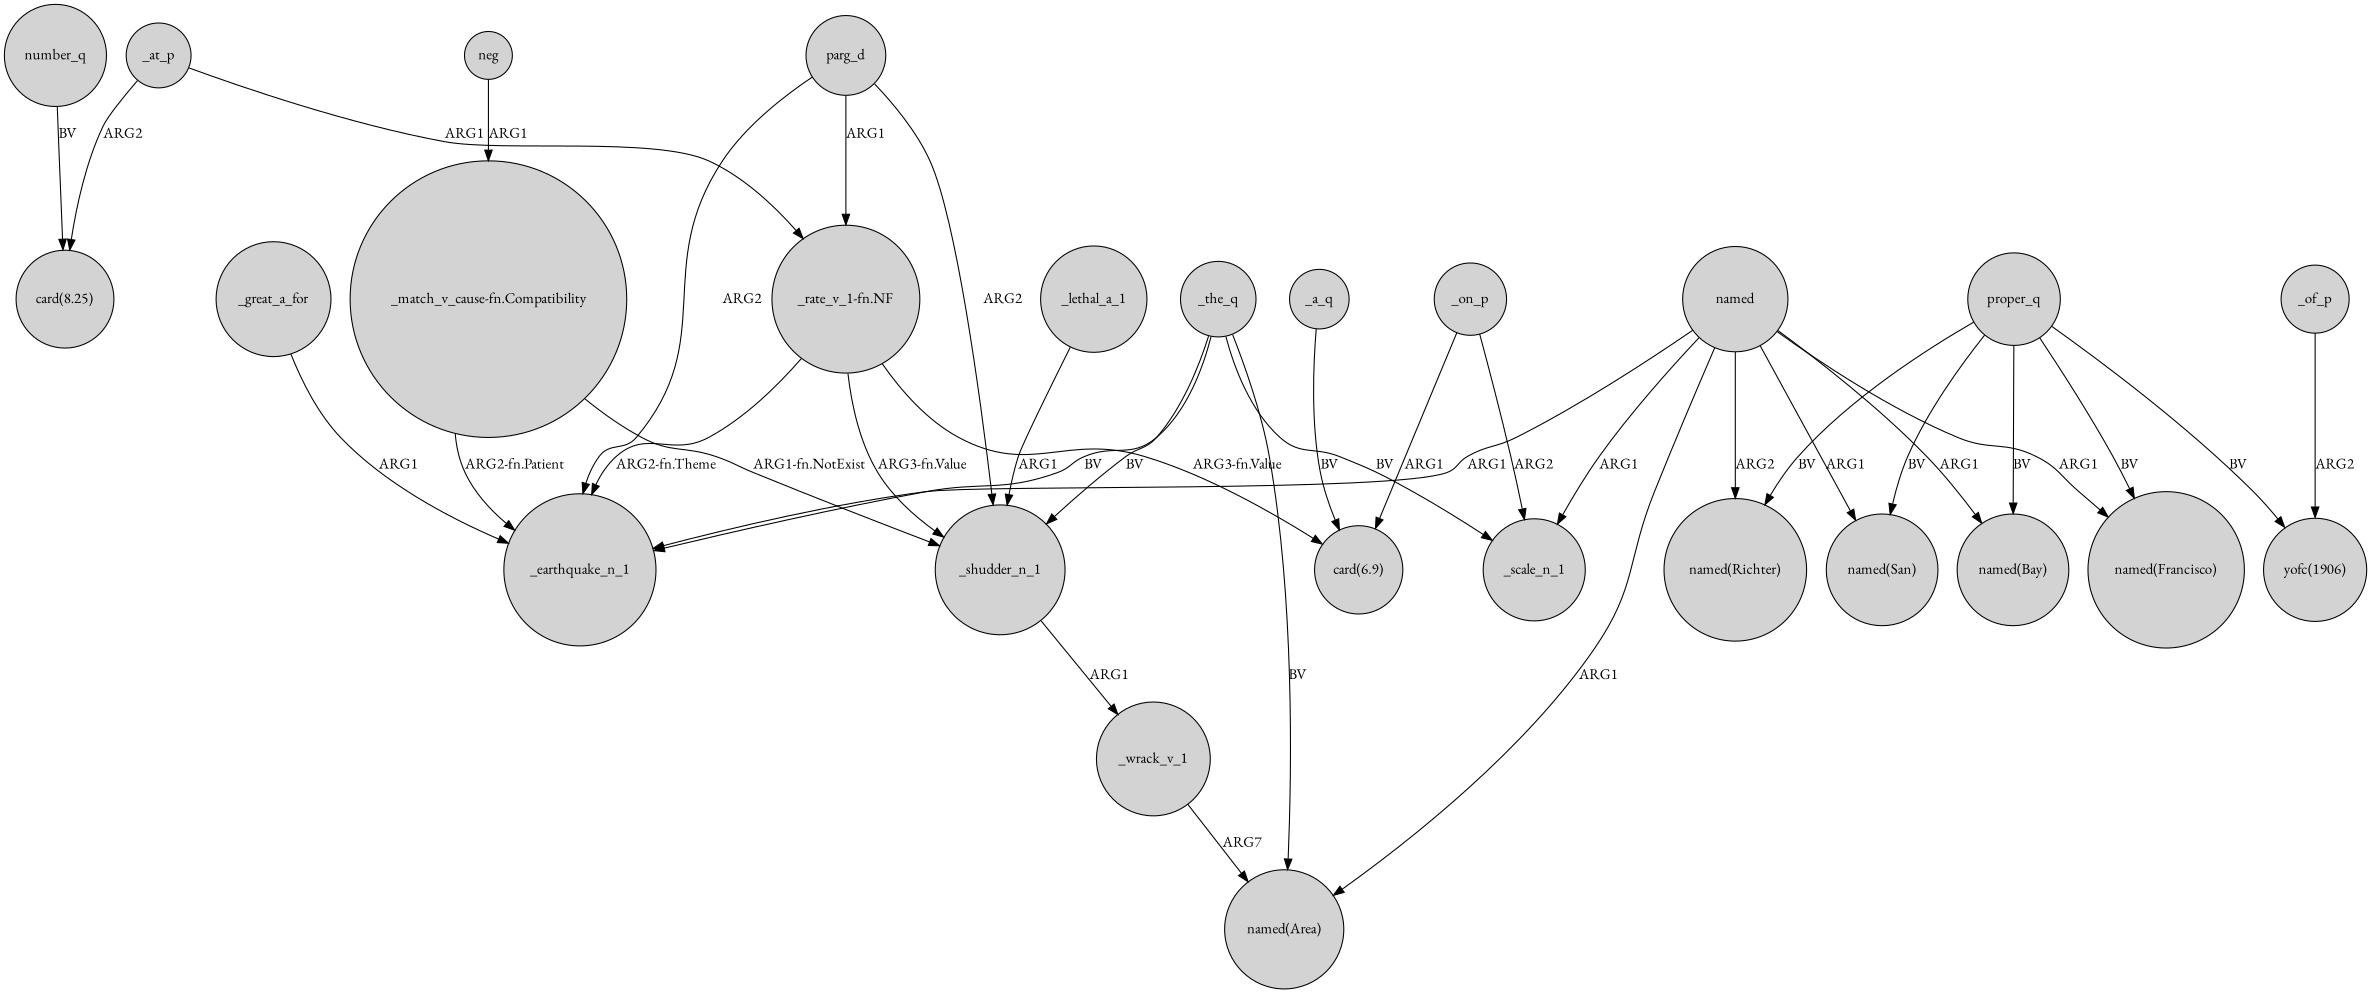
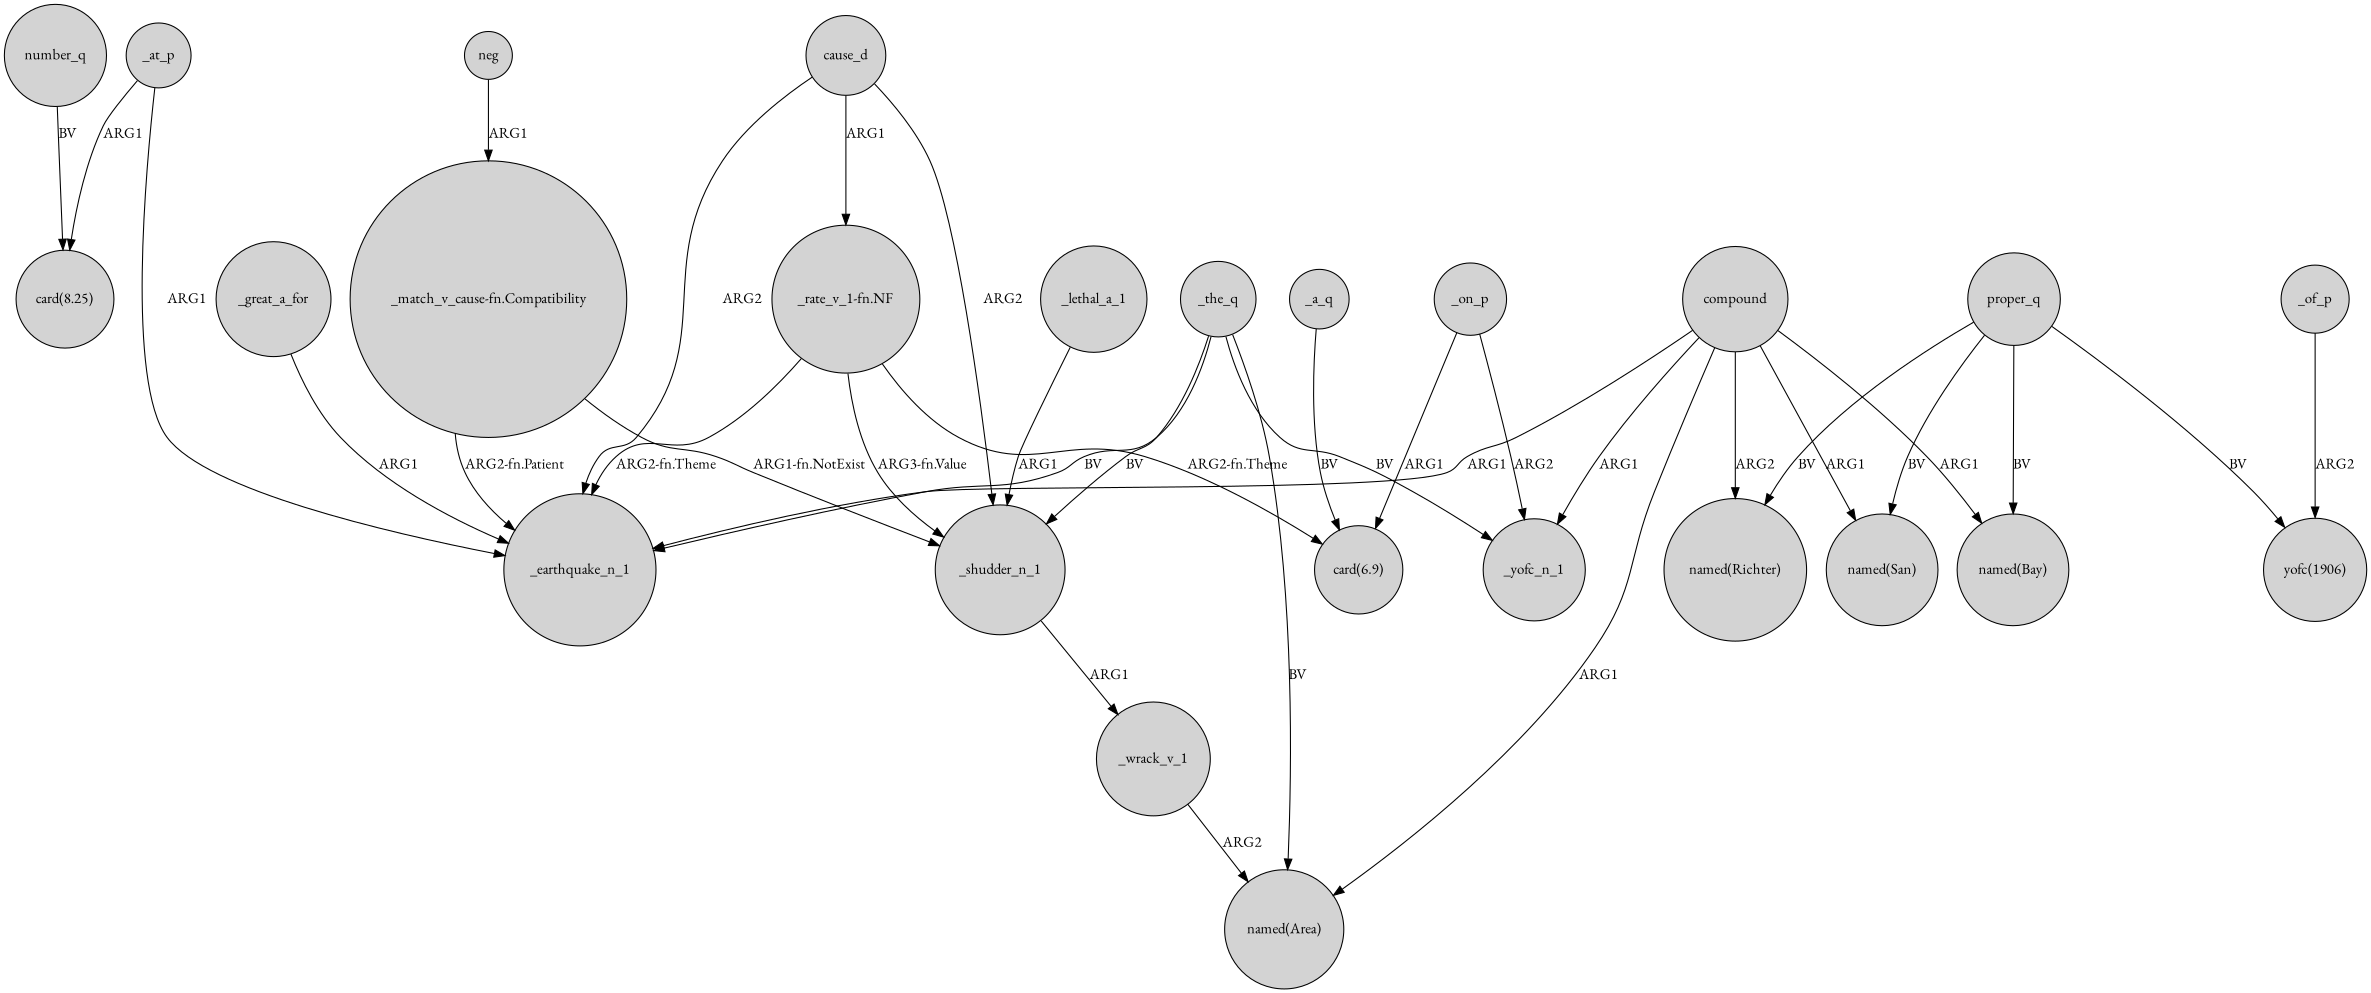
(846, 55) -> (846, 55)
(123, 134) -> (123, 134)
(500, 146) -> (167, 436)
(1735, 299) -> (1735, 299)
(1237, 465) -> (1237, 465)
(1534, 570) -> (1534, 570)
(2166, 570) -> none
(1242, 843) -> (1242, 843)
